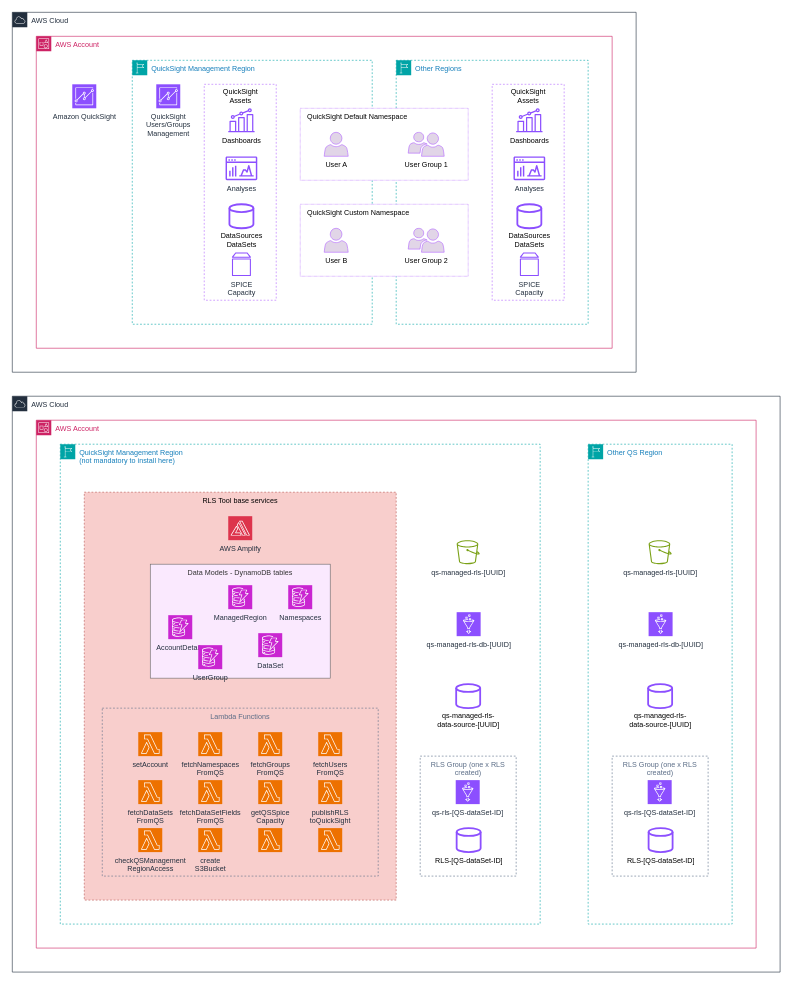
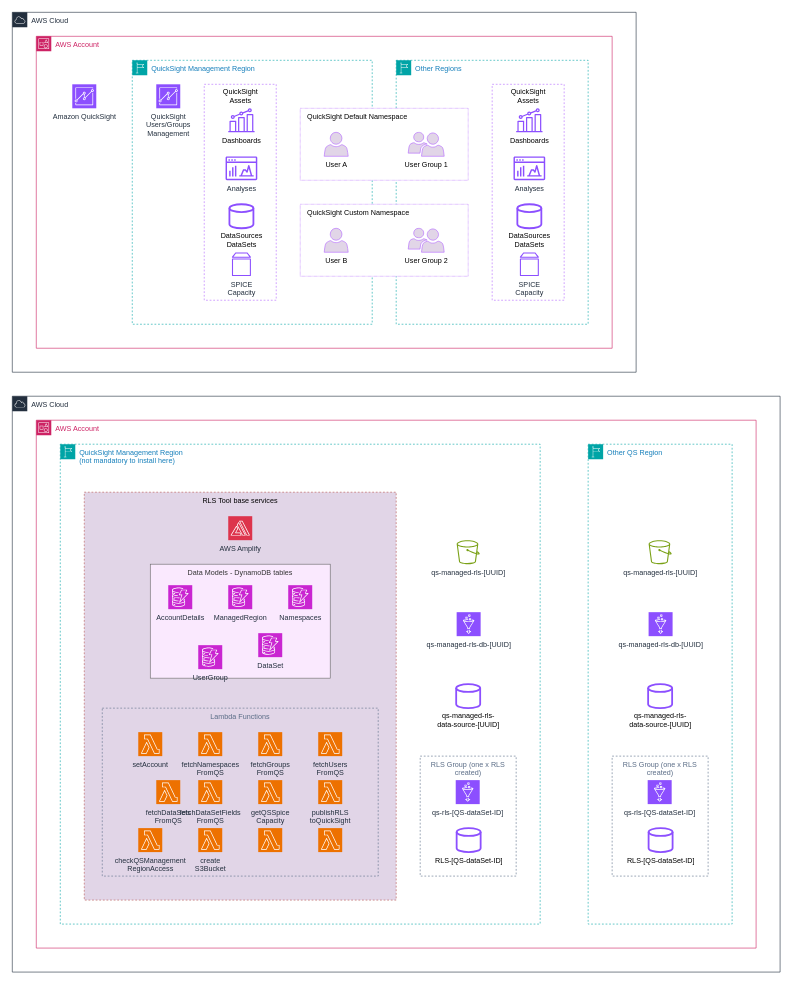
(180, 627) -> (180, 597)
(240, 696) -> (240, 696)
(150, 792) -> (168, 792)
